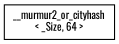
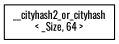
(59, 22) -> (59, 22)
